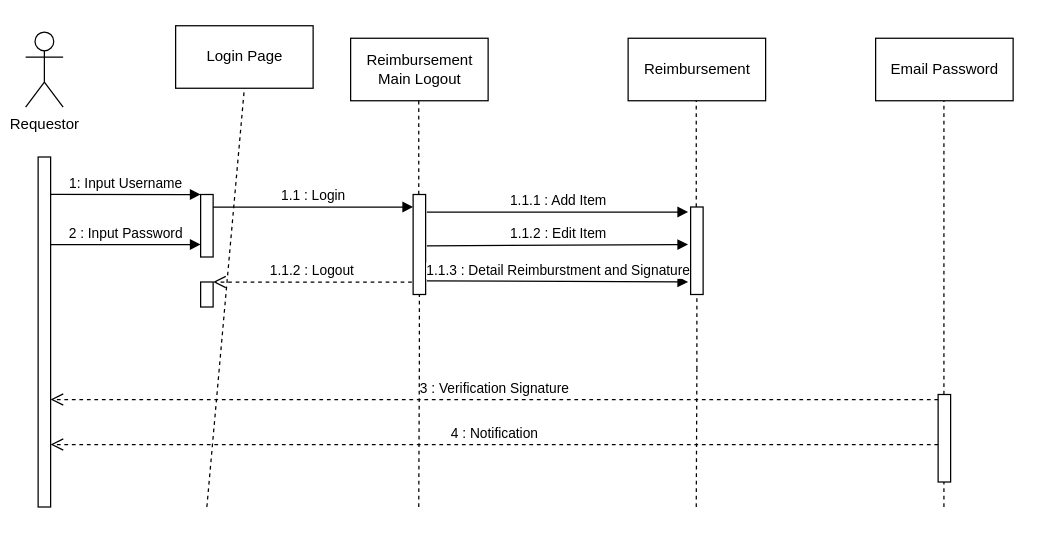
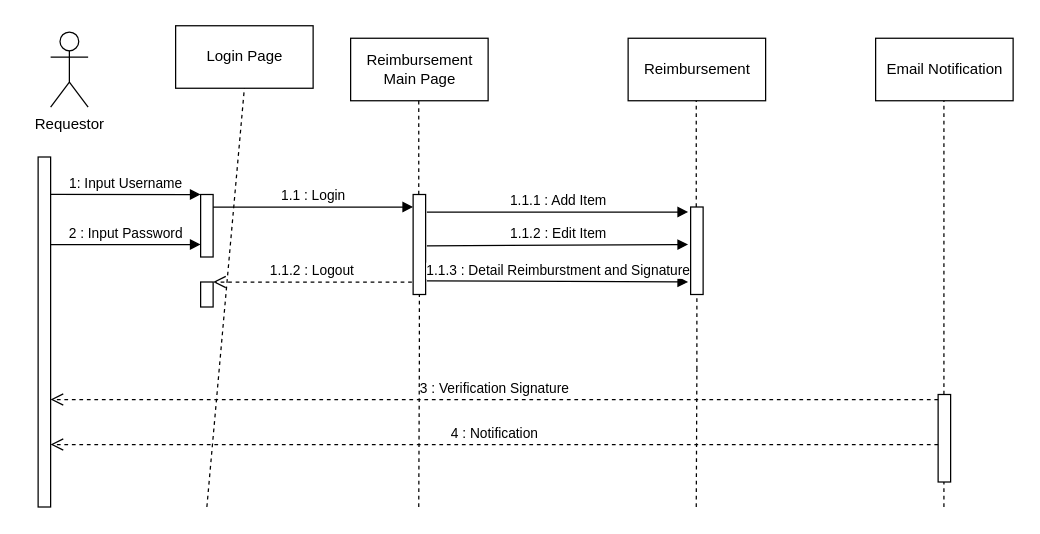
(44, 69) -> (69, 69)
(420, 69) -> (420, 69)
(945, 69) -> (945, 69)
